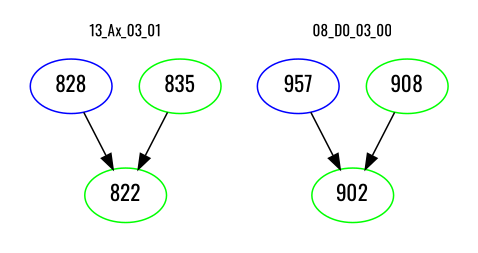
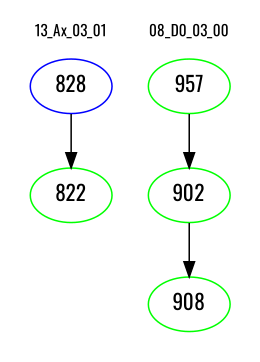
(180, 86) -> none
(298, 86) -> (189, 86)
(383, 134) -> (189, 242)
